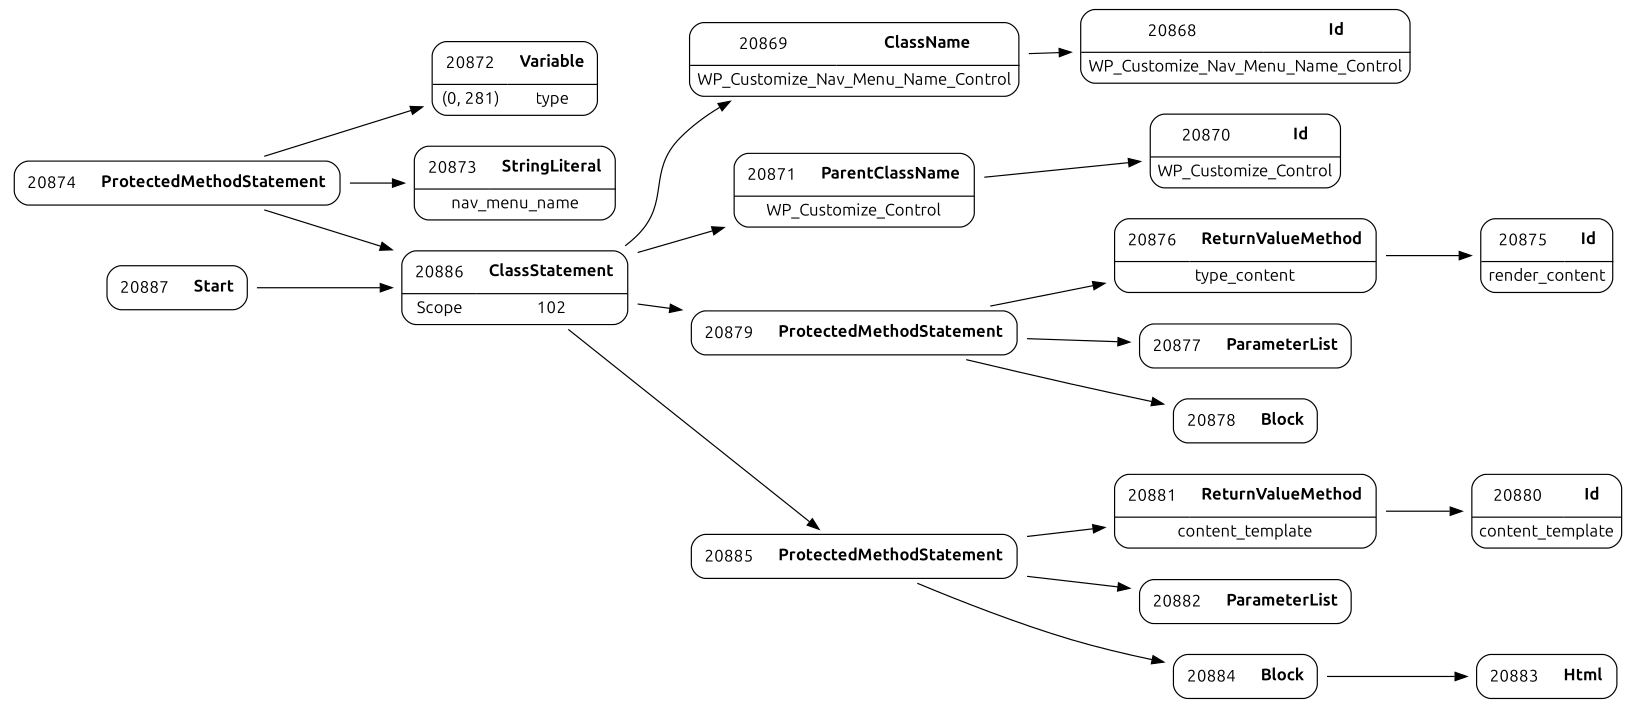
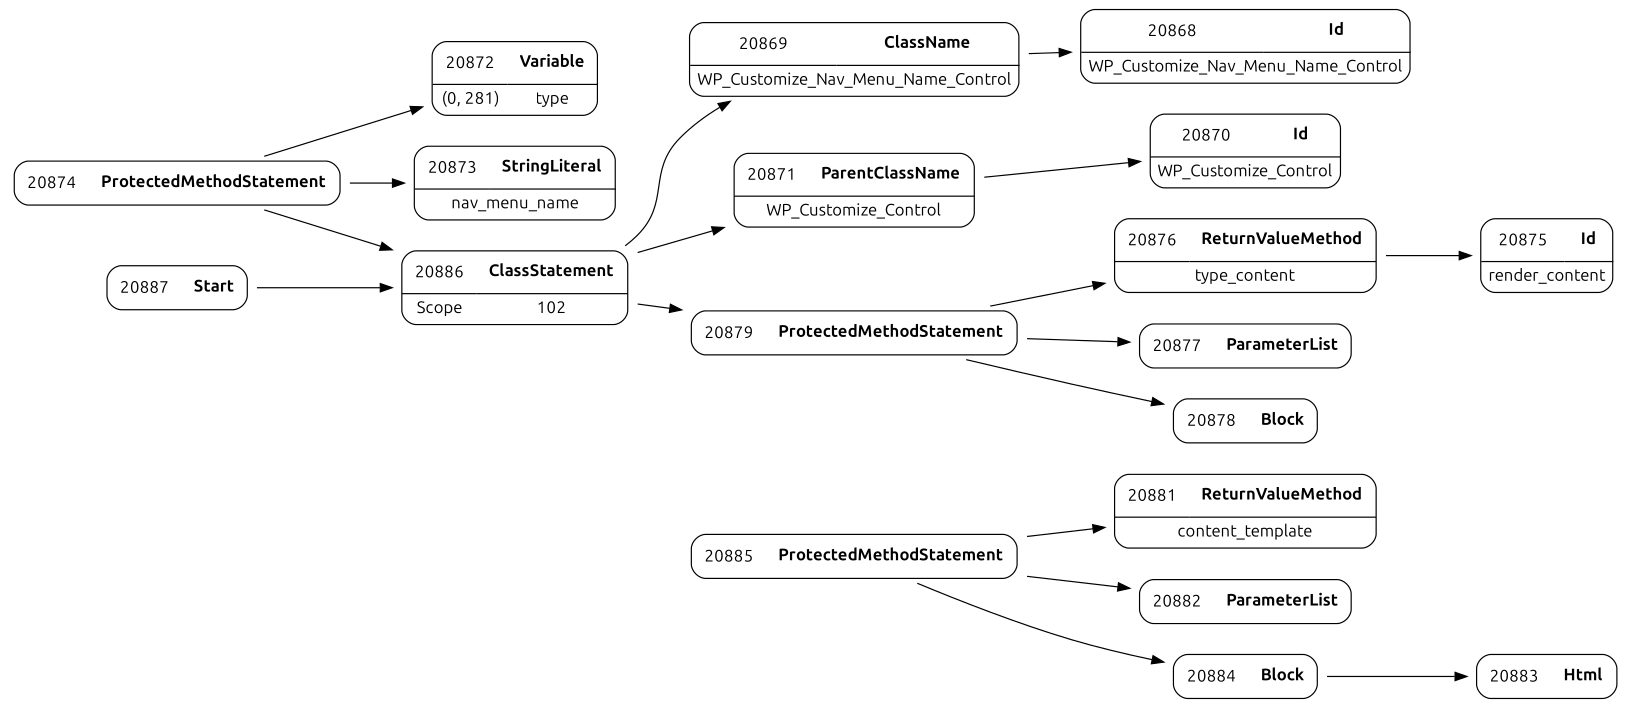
(689, 426) -> none
(1547, 511) -> none
